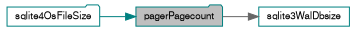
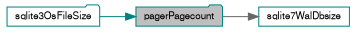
(53, 17) -> (53, 17)
(304, 17) -> (304, 17)
